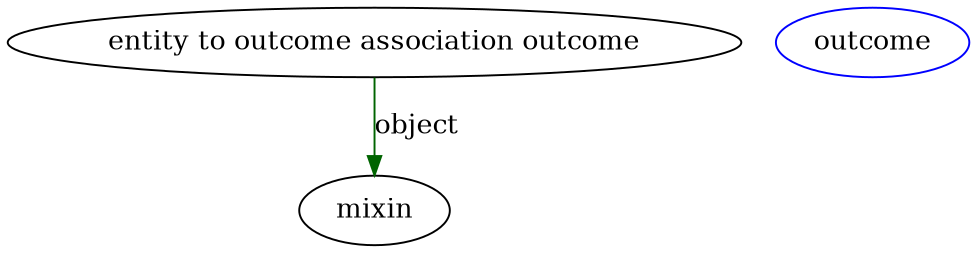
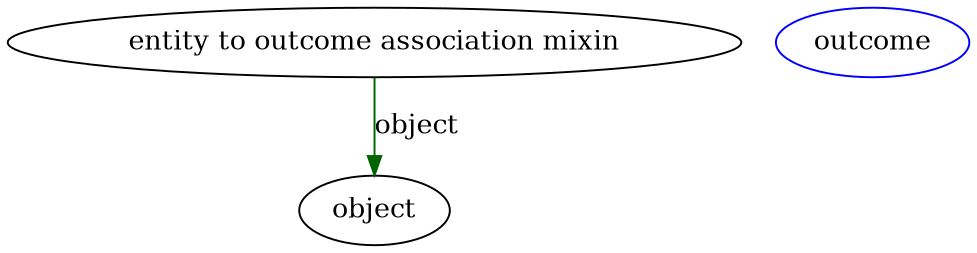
(375, 42) -> (375, 42)
(375, 210) -> (375, 210)
